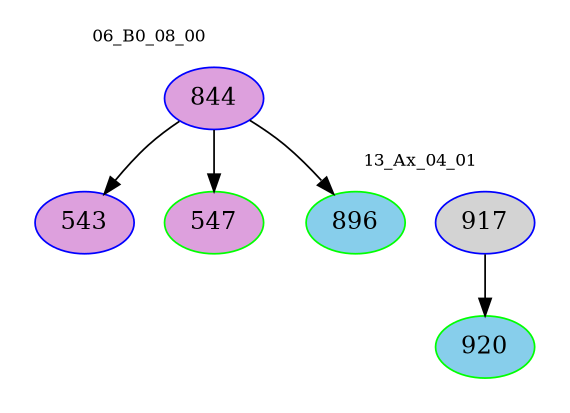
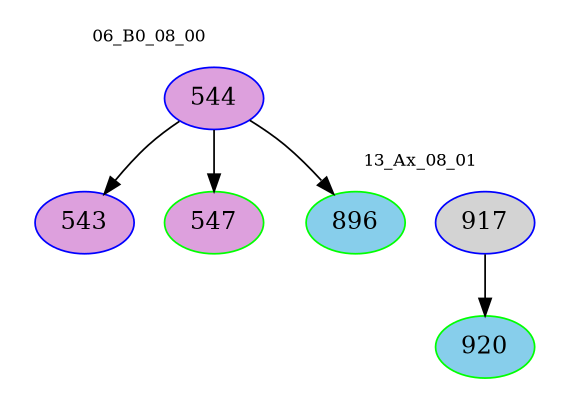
(214, 98) -> (214, 98)
(420, 161) -> (420, 161)
